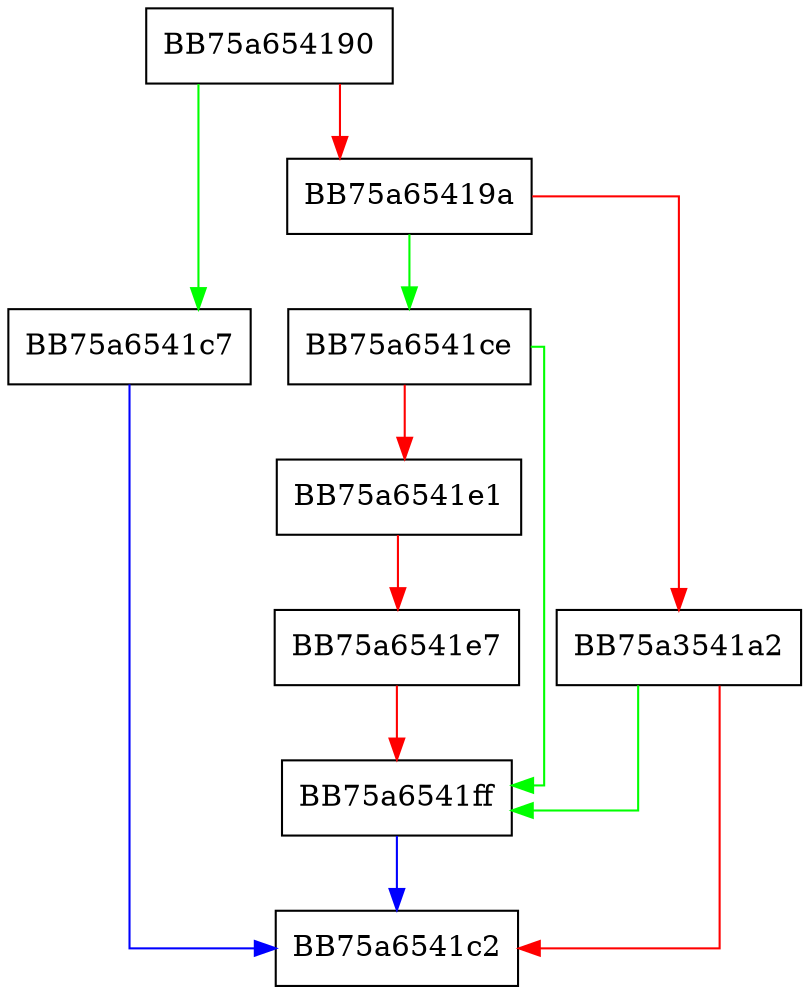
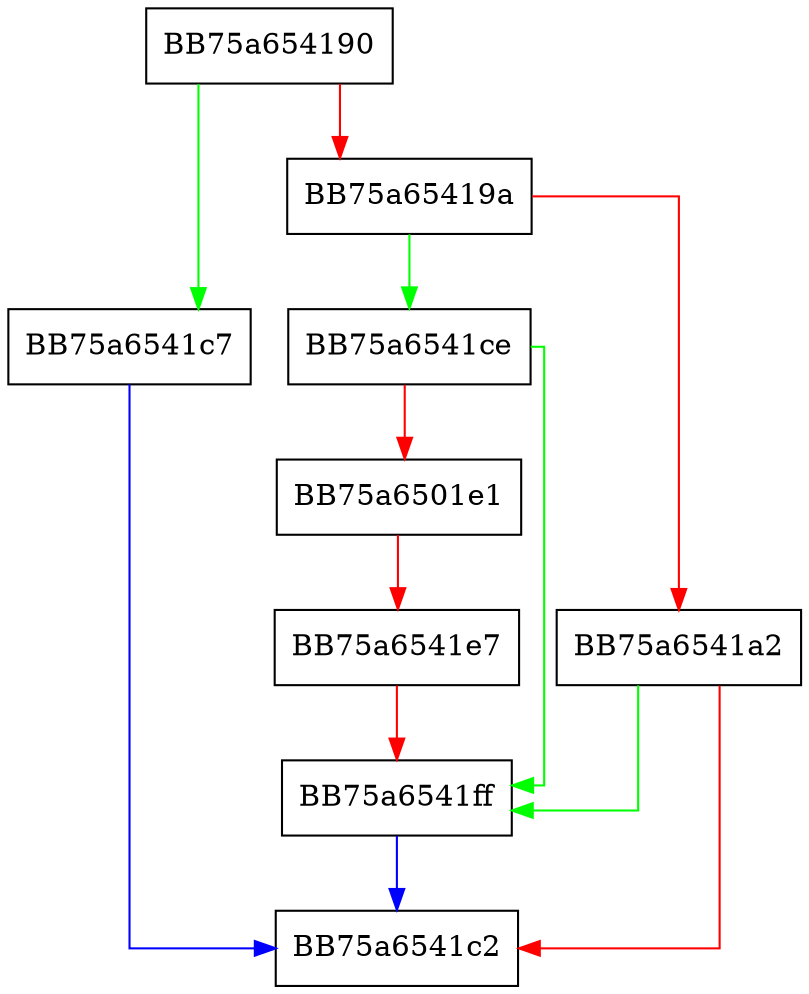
(399, 497) -> (399, 497)
(679, 648) -> (679, 648)
